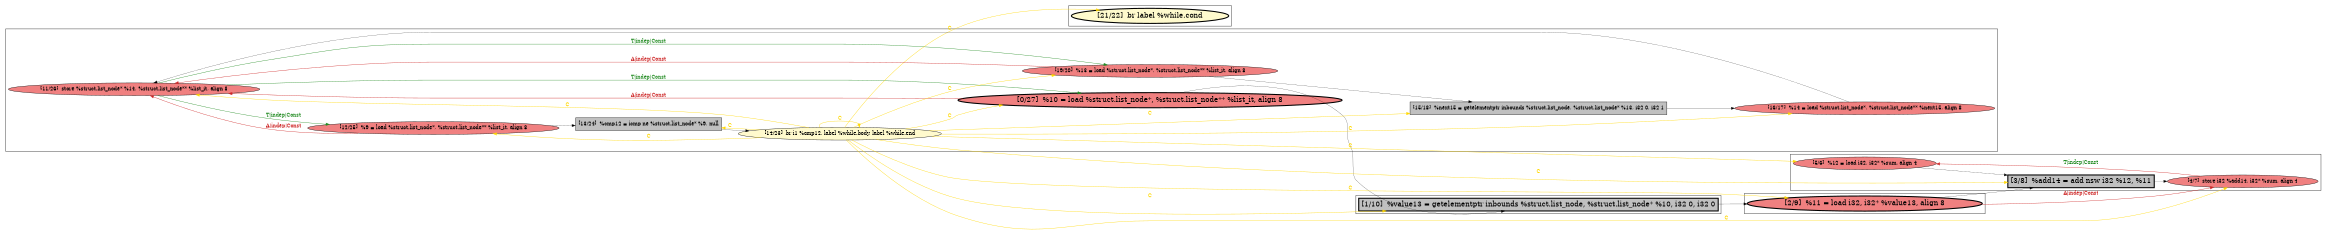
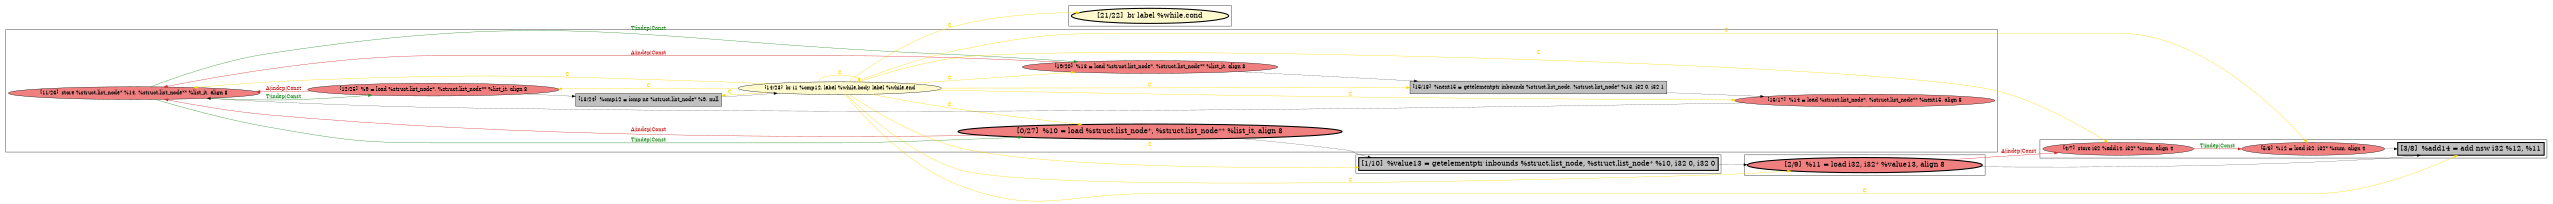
(2159, 181) -> none
